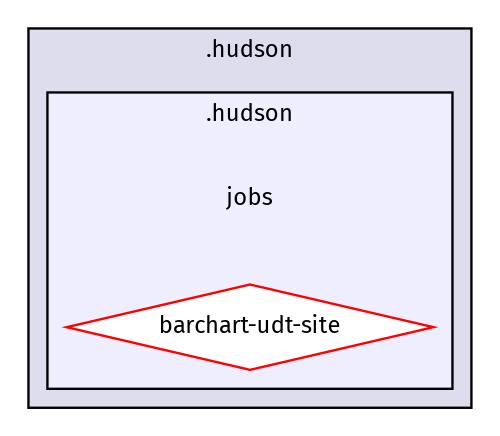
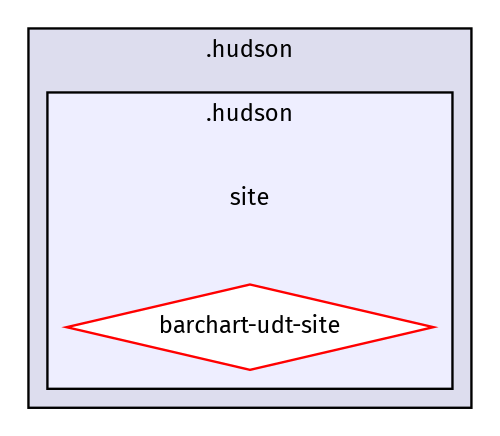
(250, 199) -> (250, 199)
